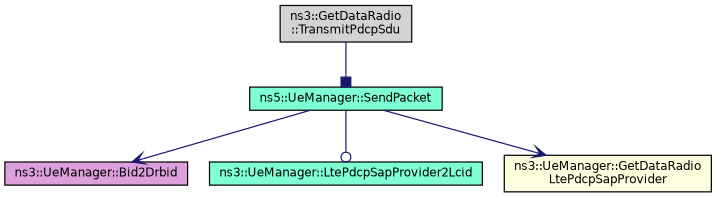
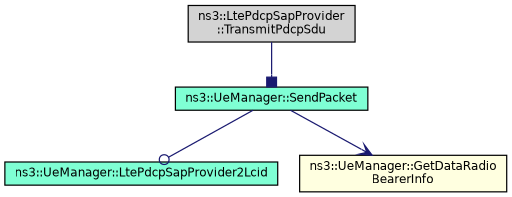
(346, 24) -> (272, 24)
(346, 99) -> (272, 99)
(96, 174) -> none
(608, 174) -> (403, 174)
